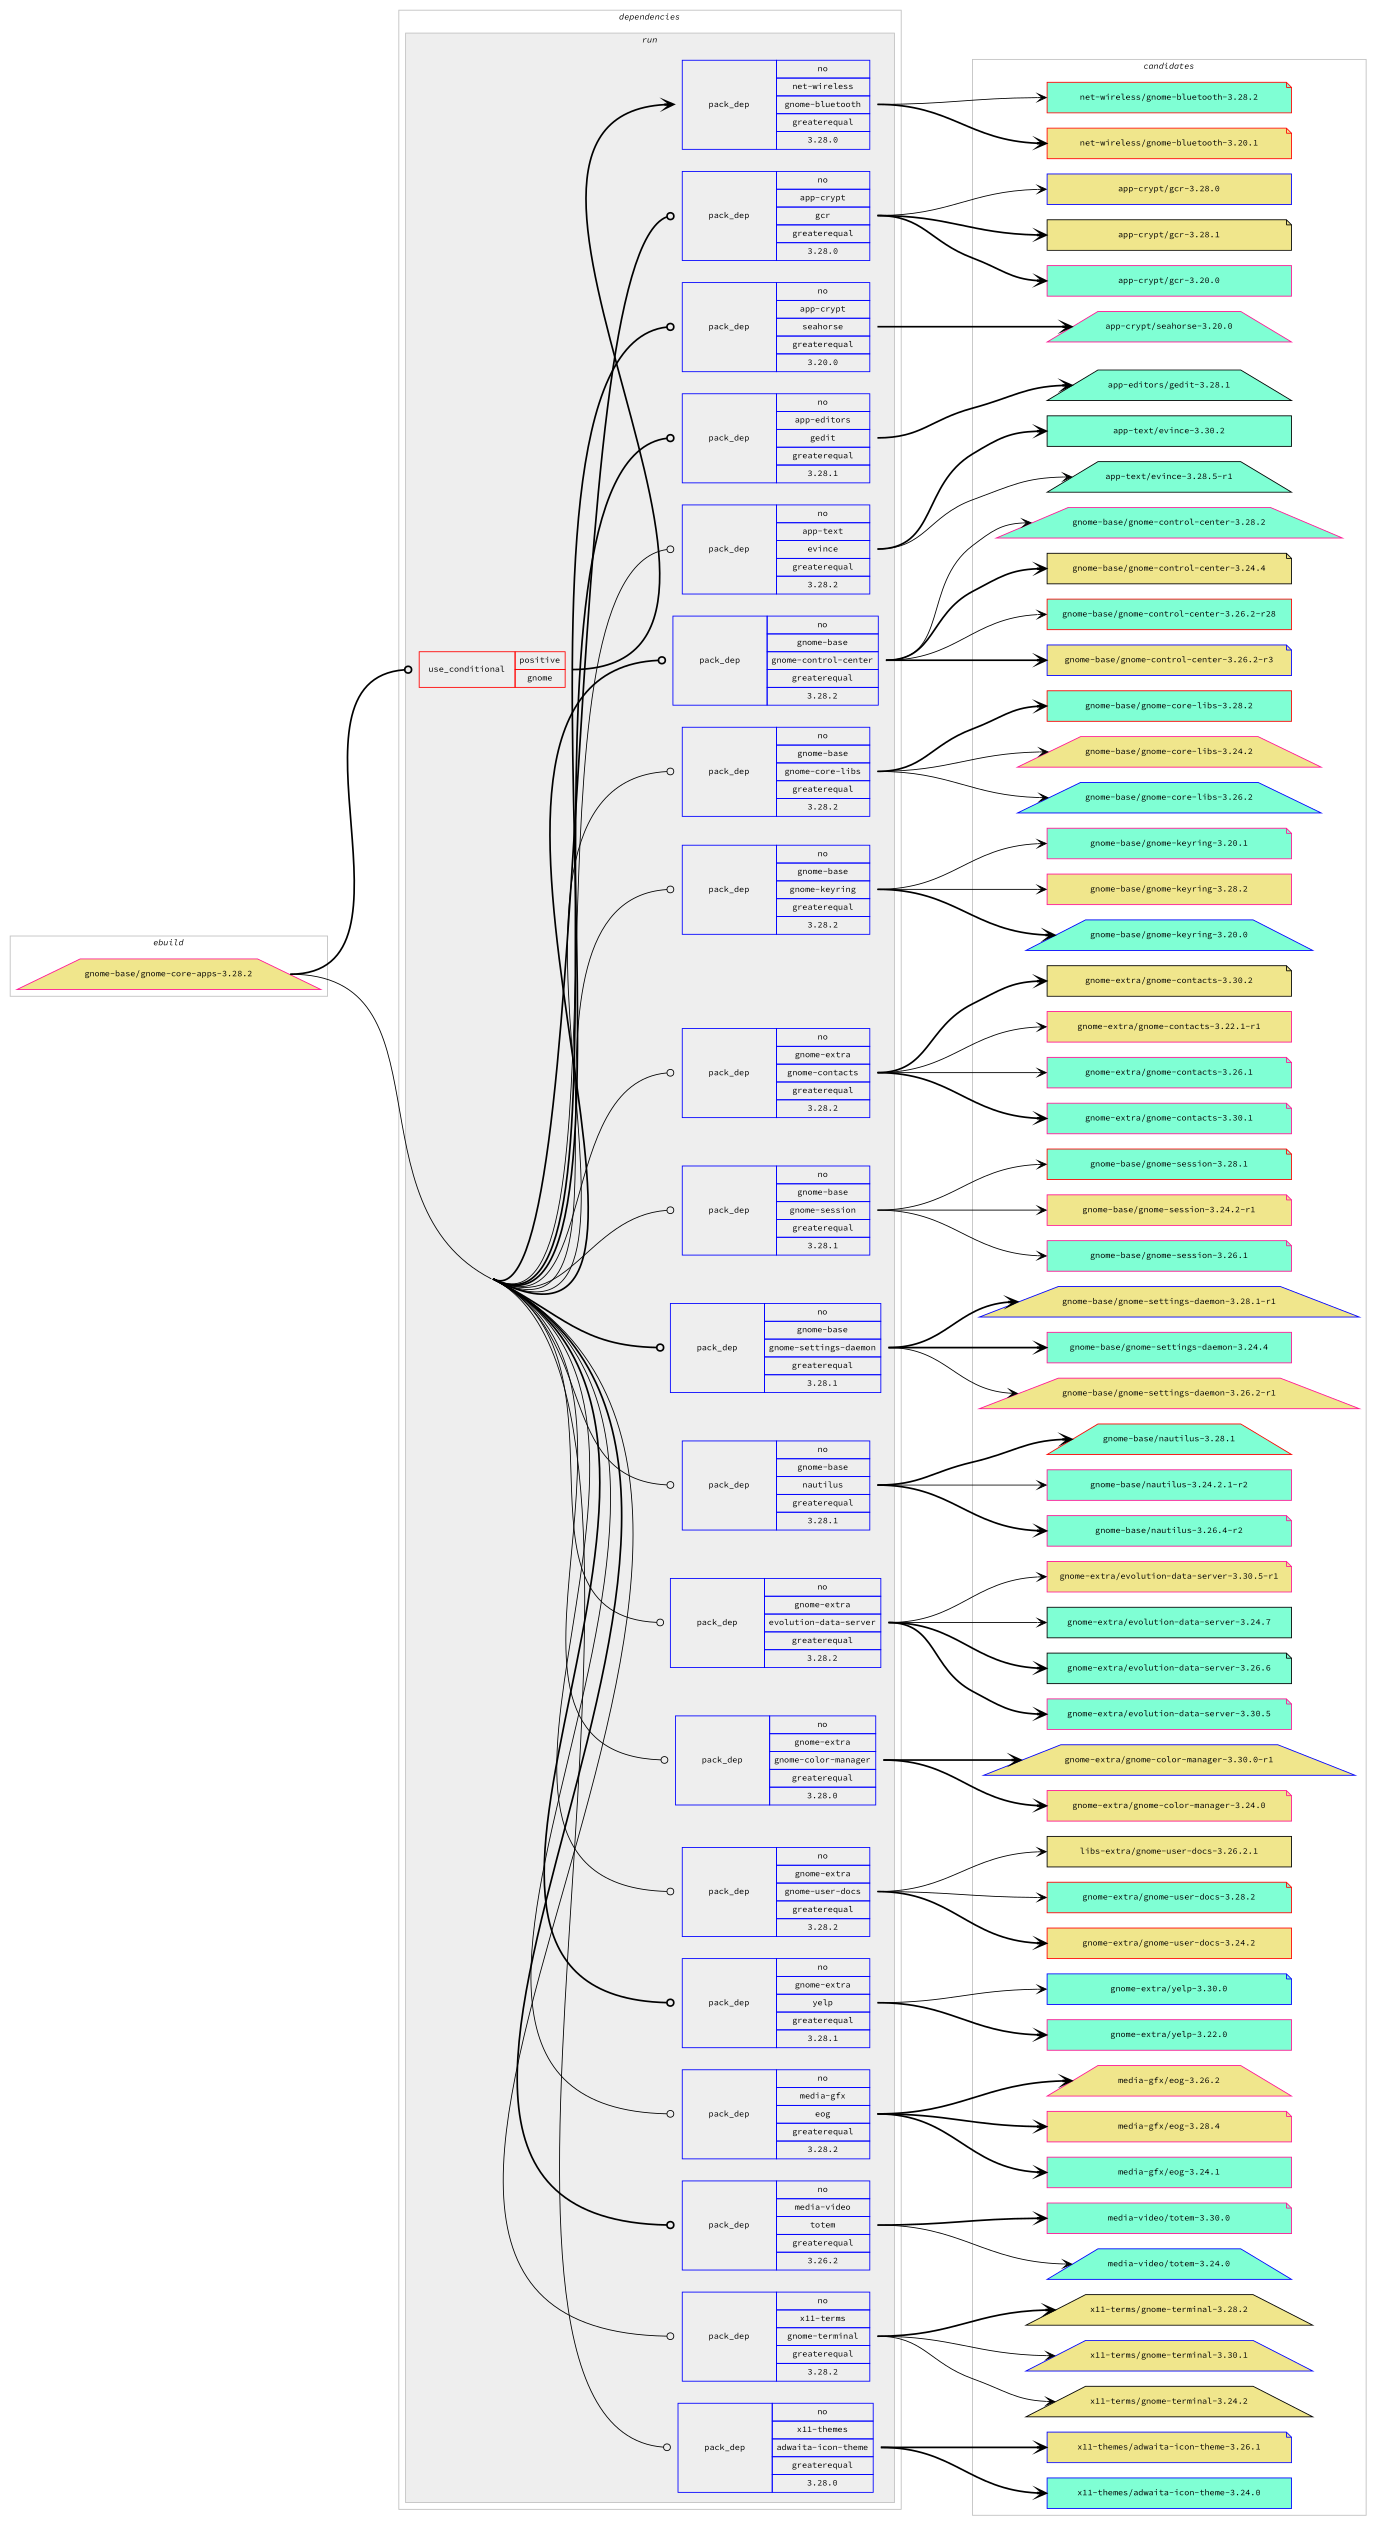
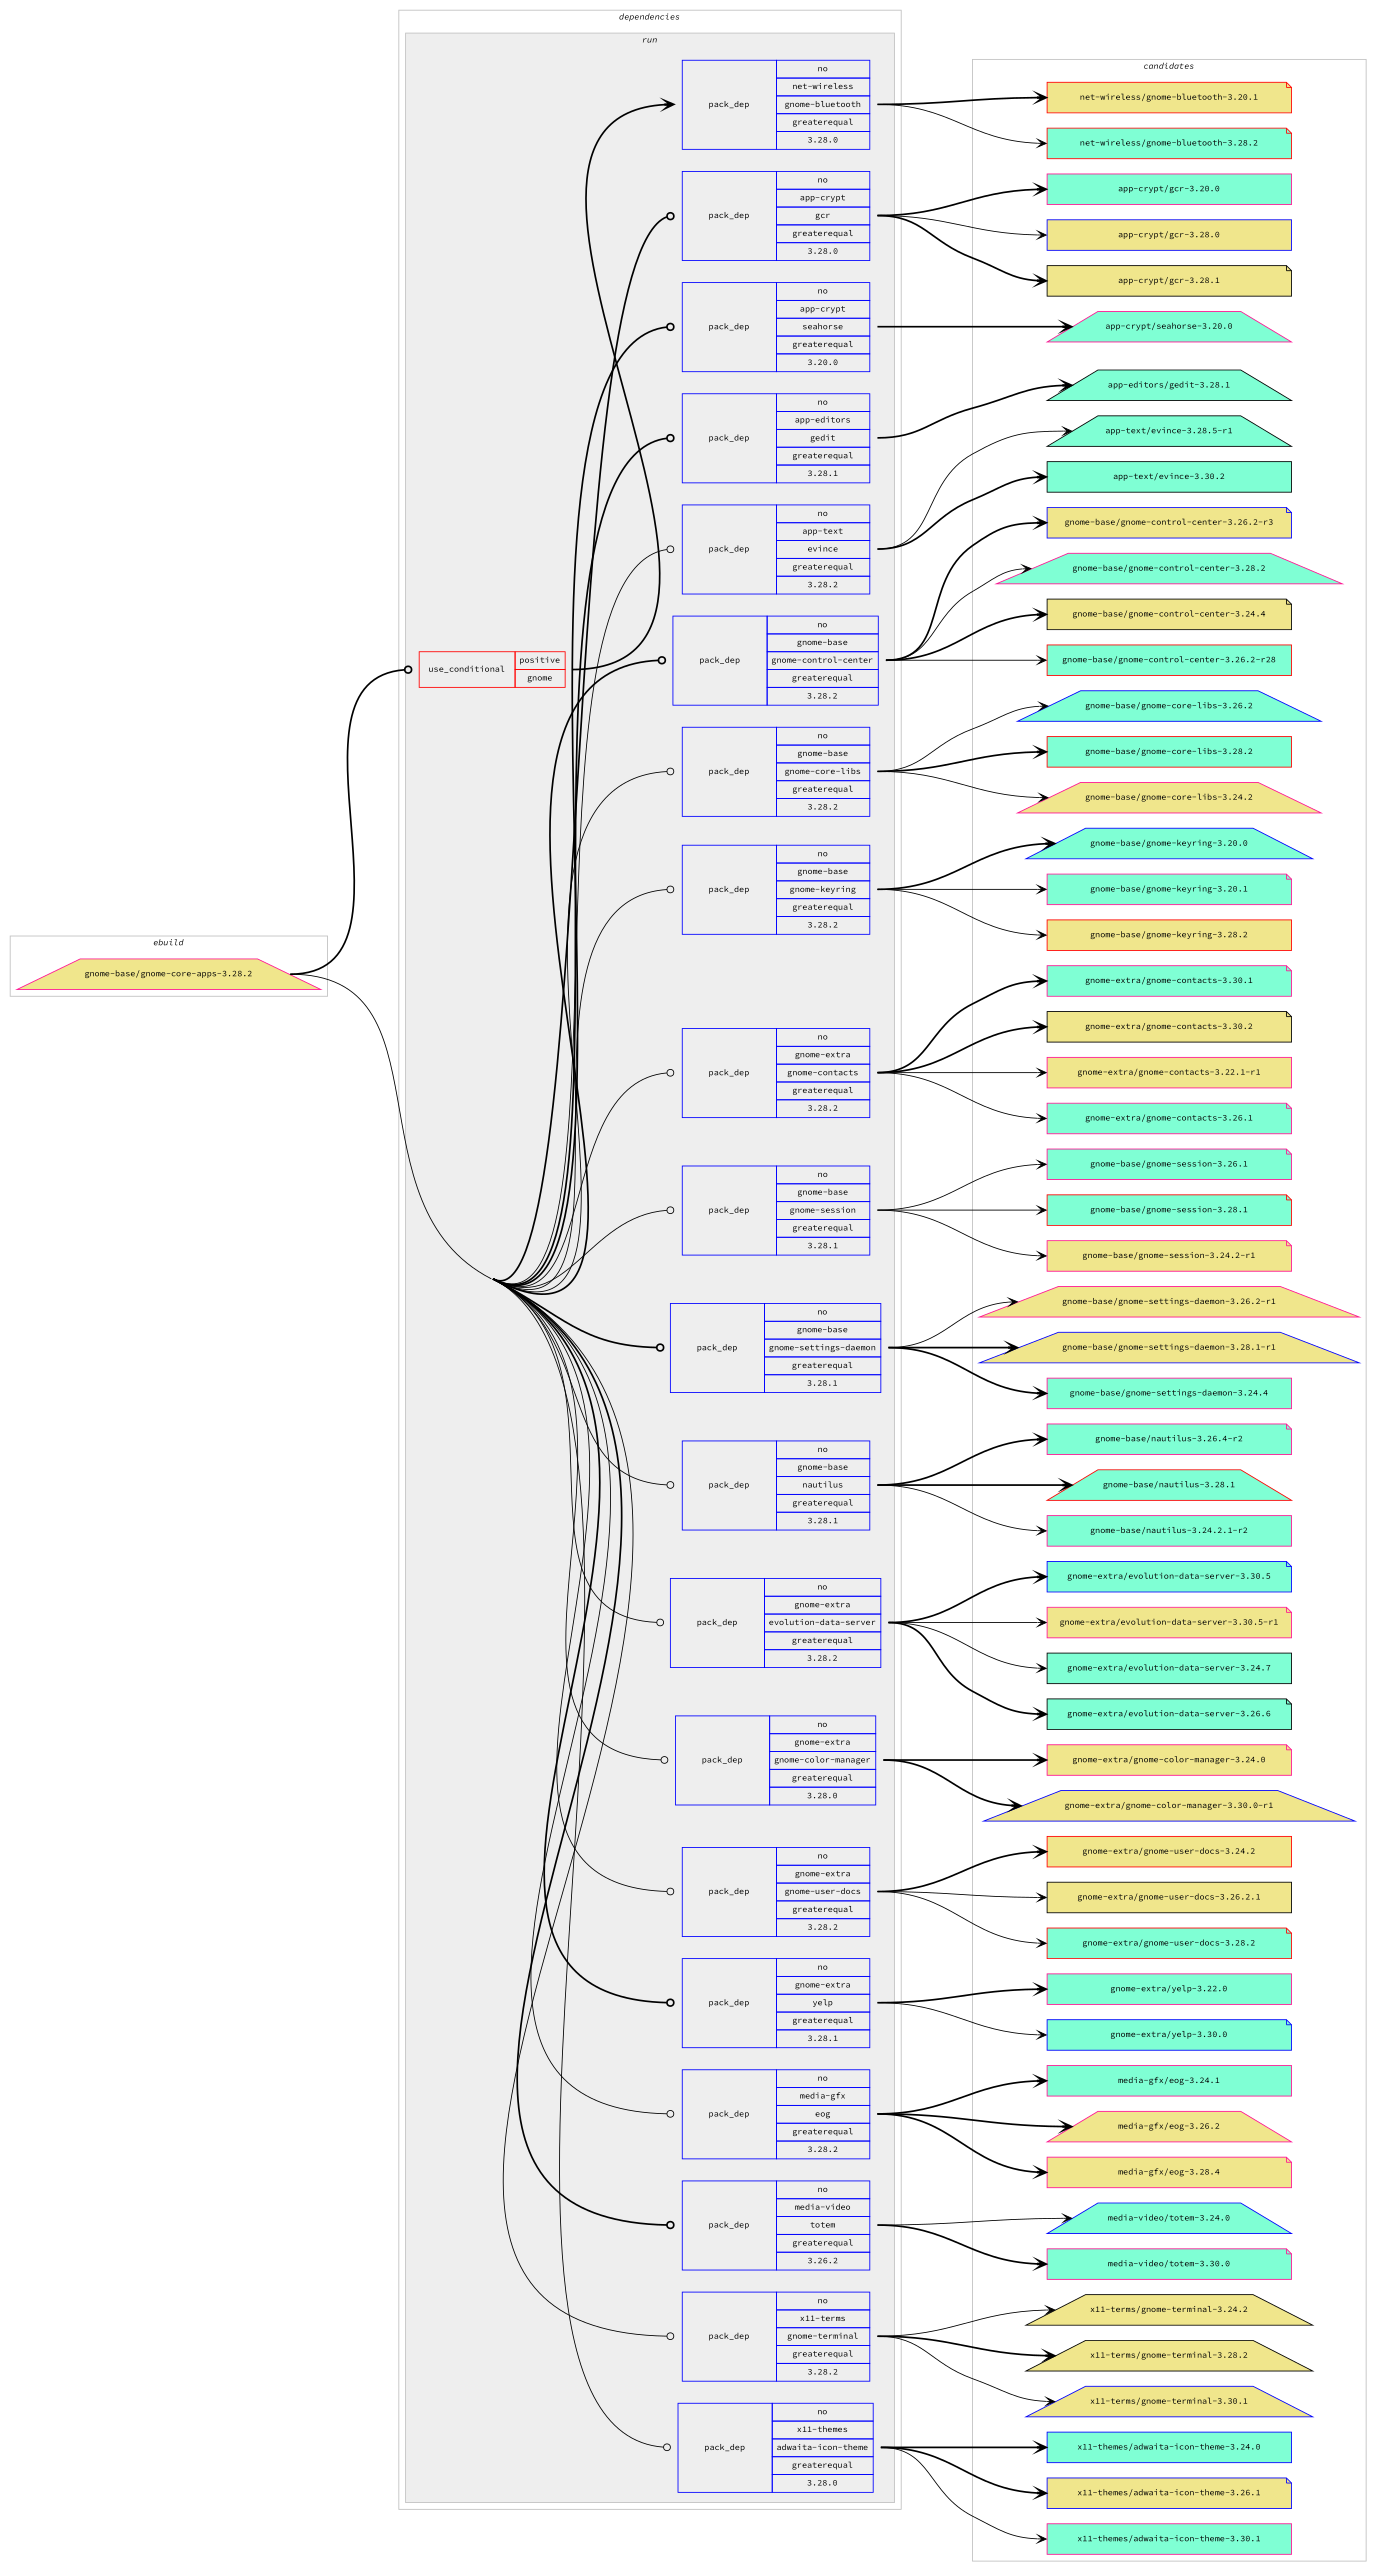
(1169, 889) -> (1169, 935)
(1169, 1714) -> (1169, 1577)
(1169, 1852) -> (1169, 1897)
none -> (1169, 2539)
